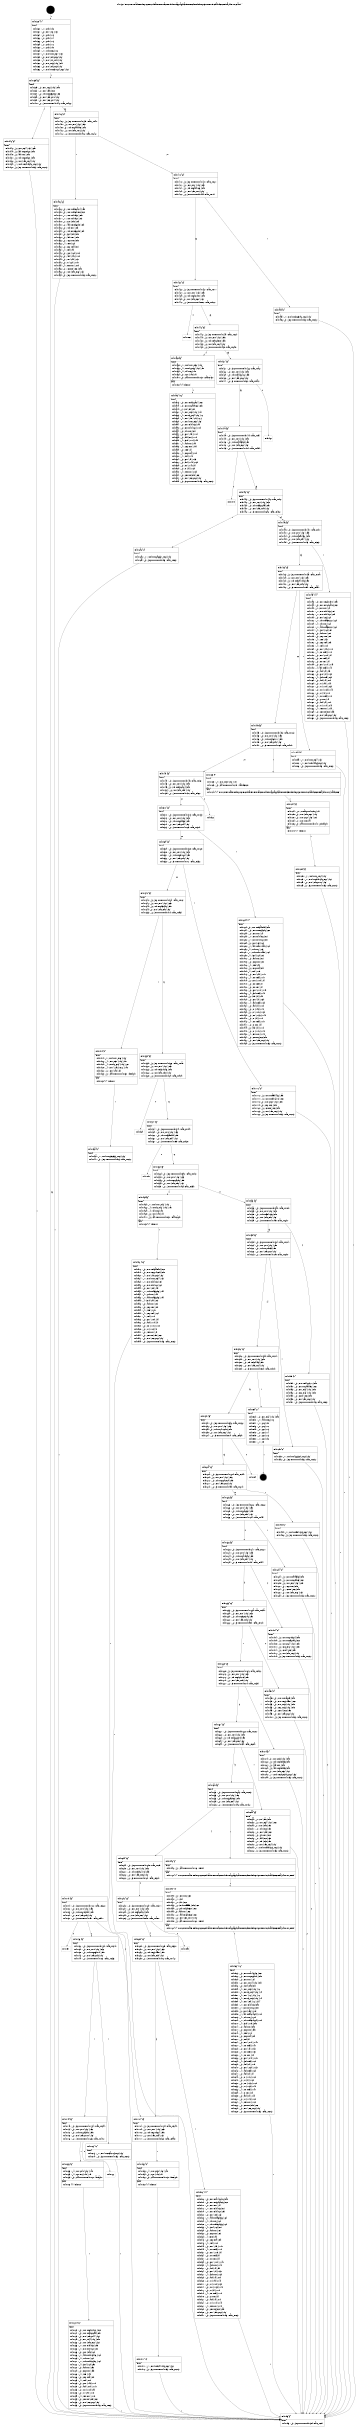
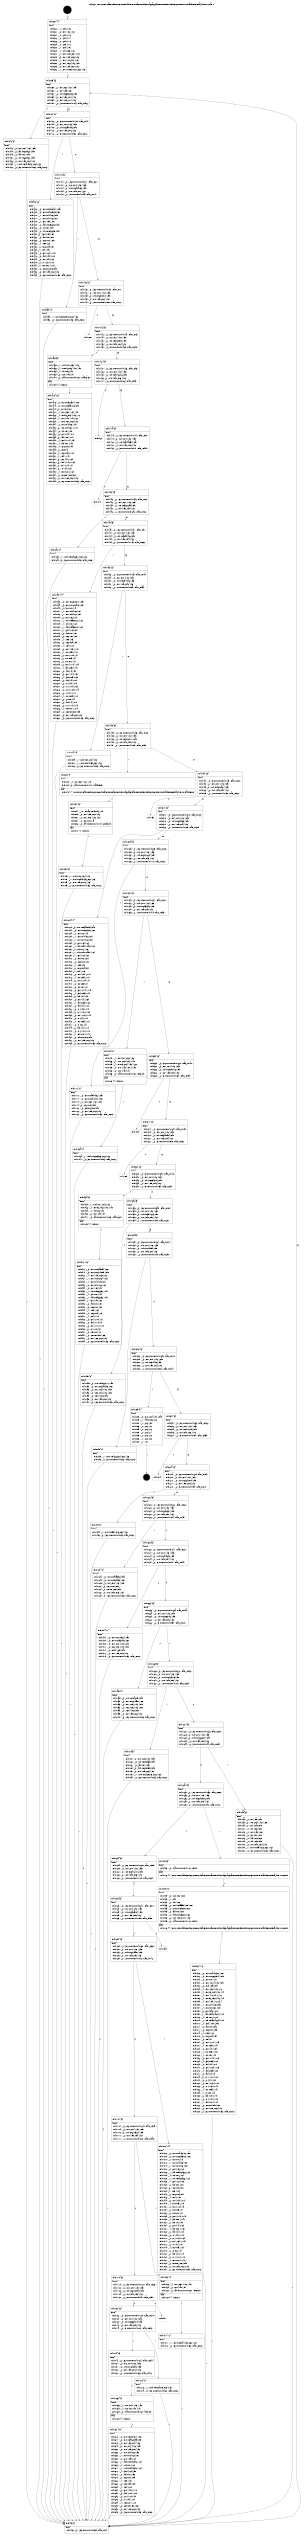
(129, 2012) -> (134, 2208)
(110, 2175) -> none
